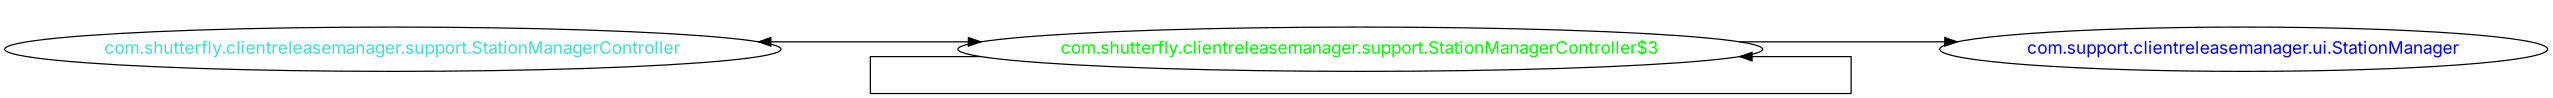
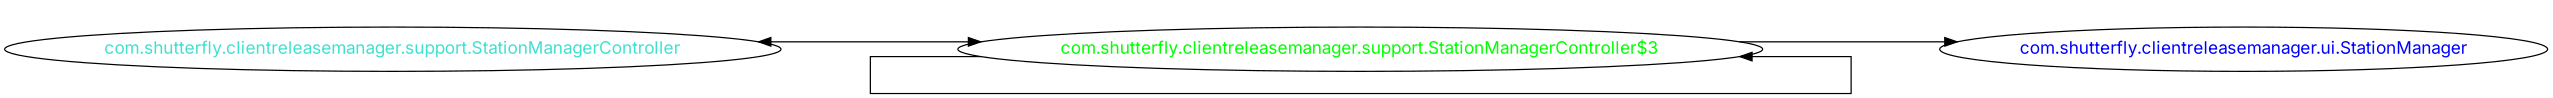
(2244, 49) -> (2244, 49)
